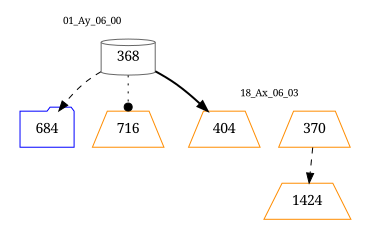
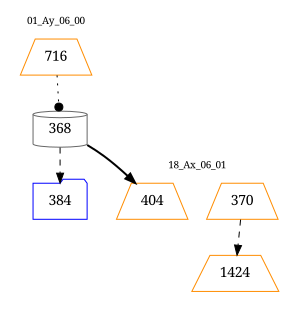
(128, 89) -> (58, 89)
(269, 94) -> (197, 166)
(47, 129) -> (60, 201)
